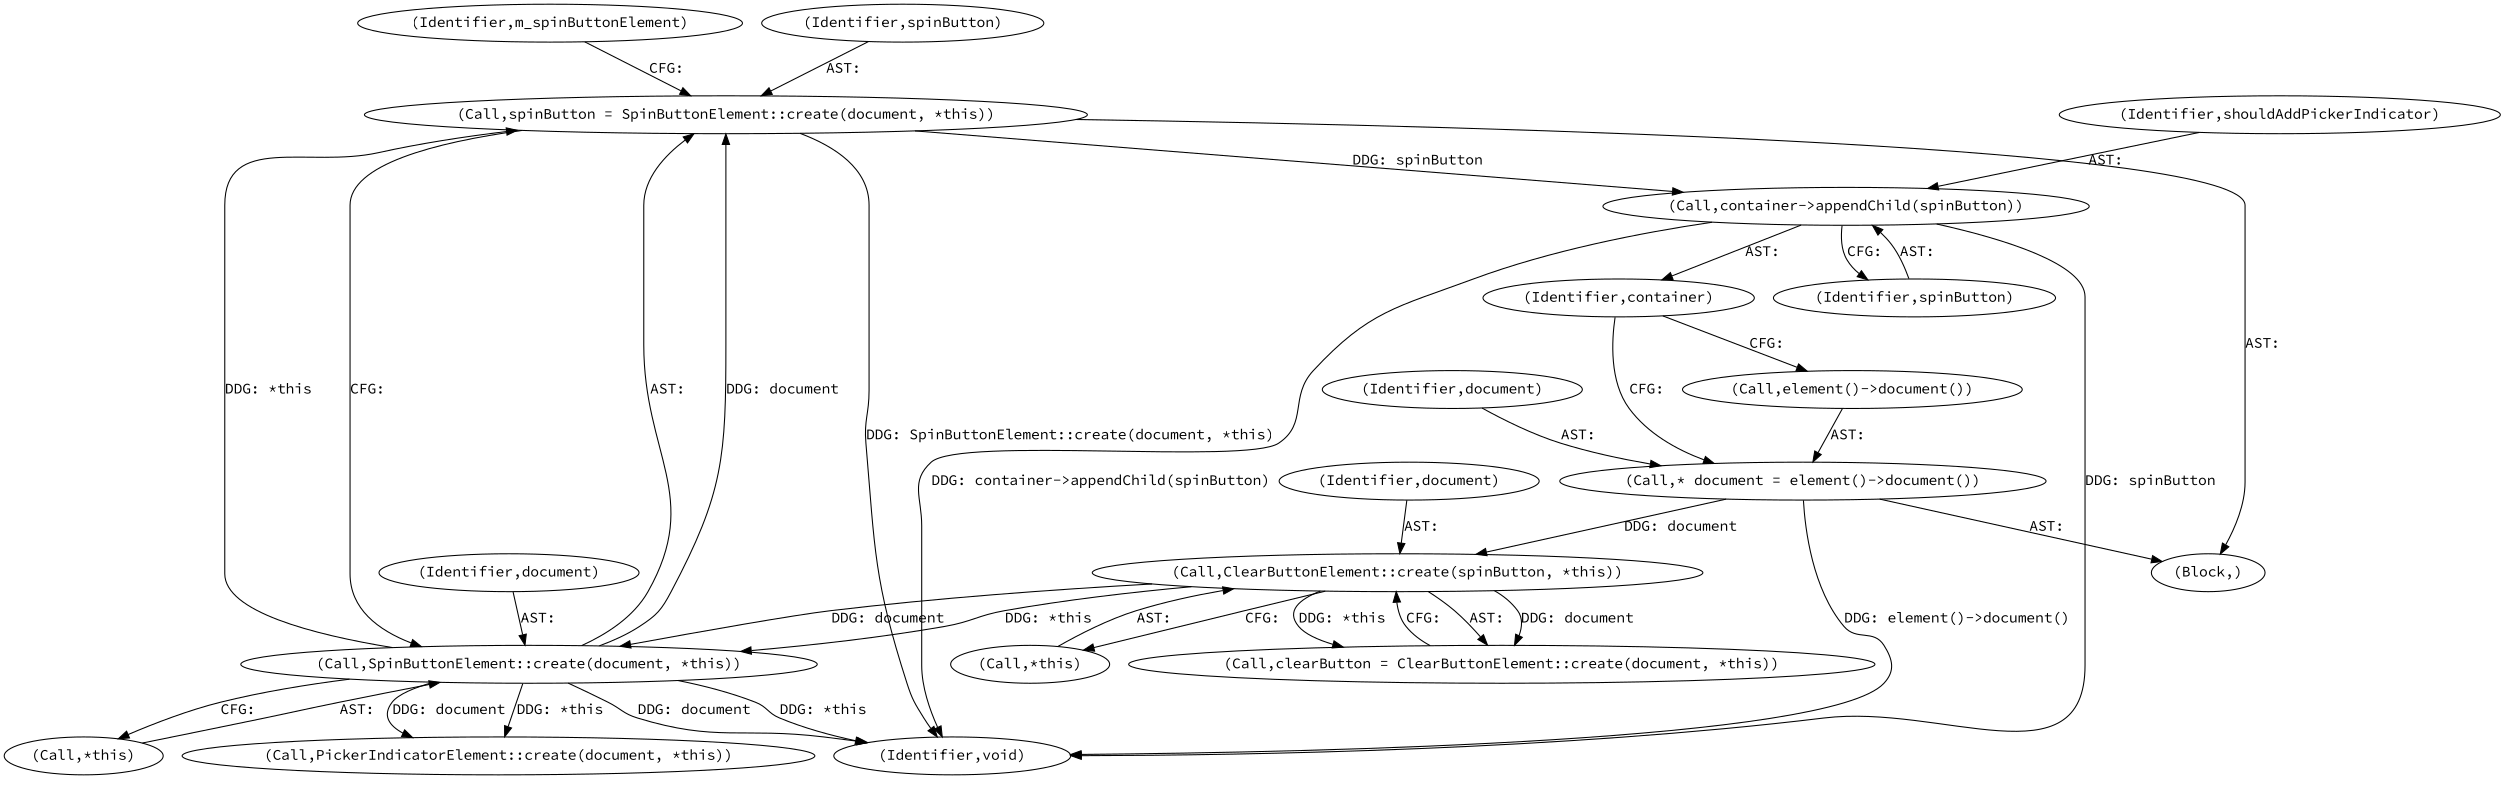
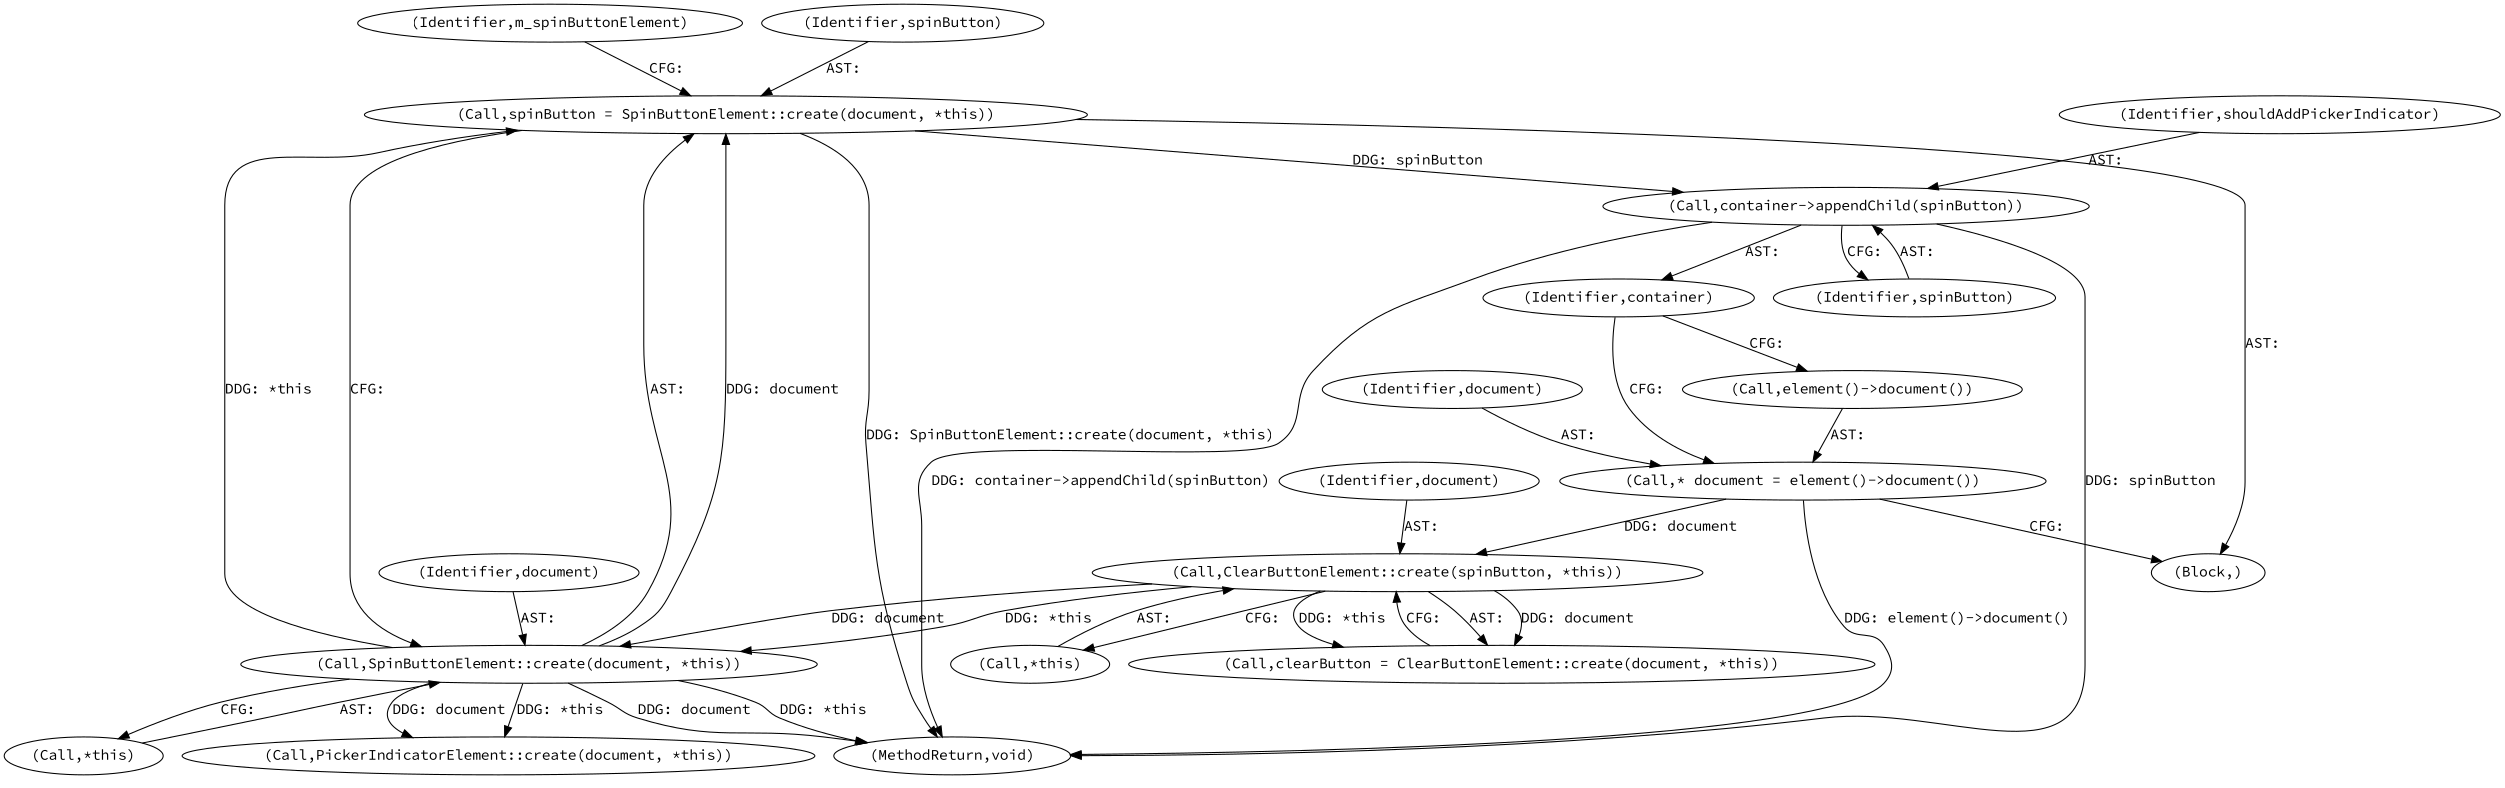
(2051, 527) -> (2051, 527)
(952, 756) -> (952, 756)
